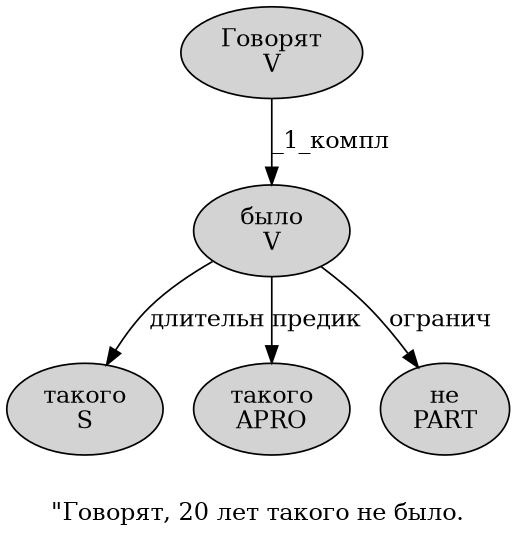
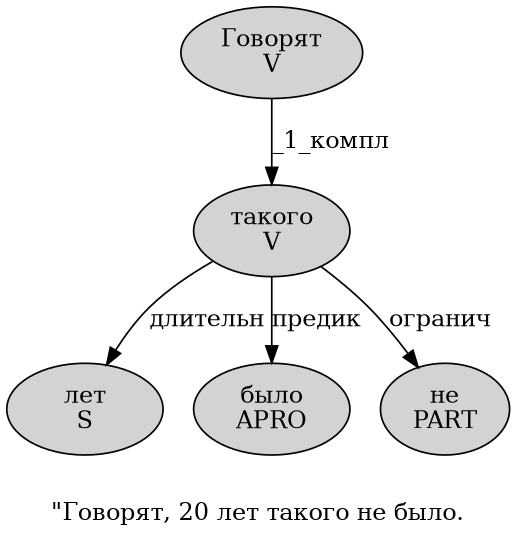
(272, 231) -> (272, 231)
(85, 409) -> (85, 409)
(272, 409) -> (272, 409)
